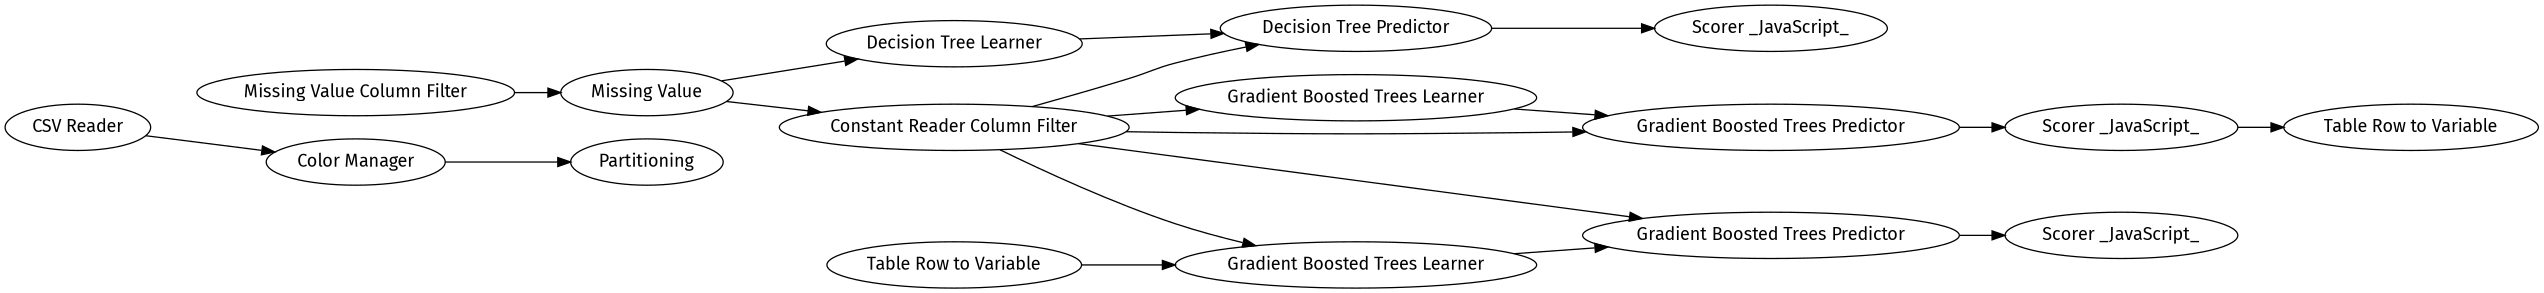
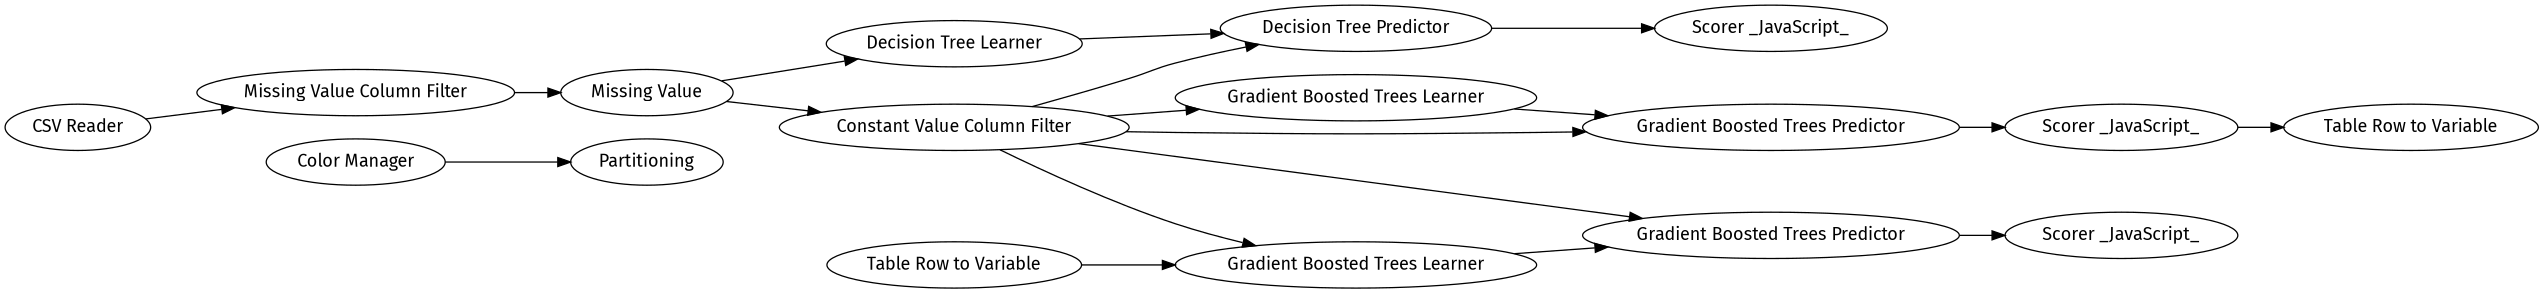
(954, 127) -> (954, 127)
(204, 143) -> (184, 114)
